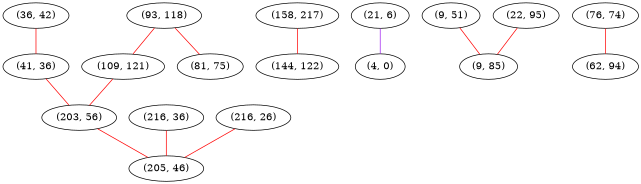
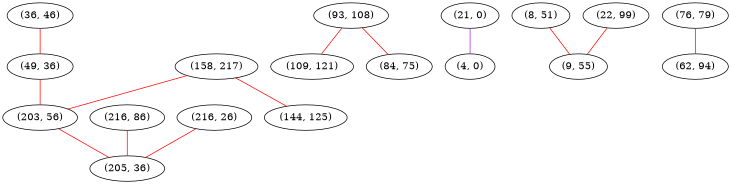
(36, 16) -> (40, 16)
(164, 16) -> (351, 16)
(380, 16) -> (470, 16)
(451, 16) -> (541, 16)
(526, 16) -> (616, 16)
(605, 16) -> (695, 16)
(36, 67) -> (40, 67)
(210, 67) -> (399, 67)
(297, 67) -> (306, 118)
(489, 67) -> (578, 67)
(101, 92) -> (127, 92)
(166, 118) -> (127, 118)
(166, 169) -> (127, 169)
